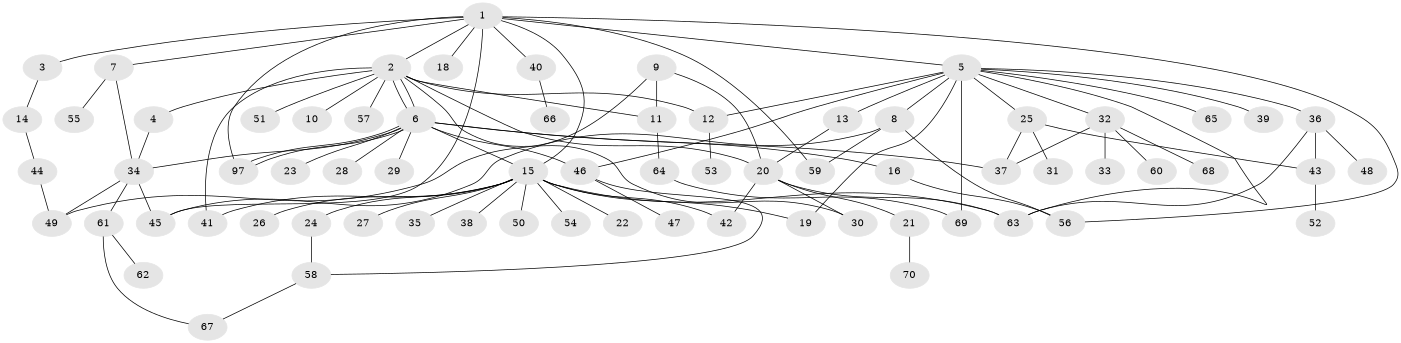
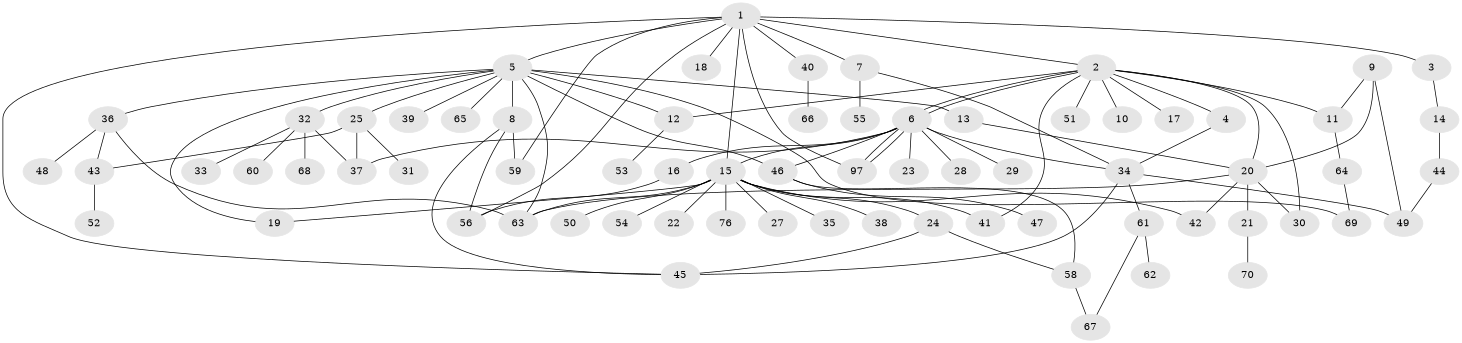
(364, 120) -> (1174, 120)
(260, 223) -> (726, 223)
none -> (810, 259)
